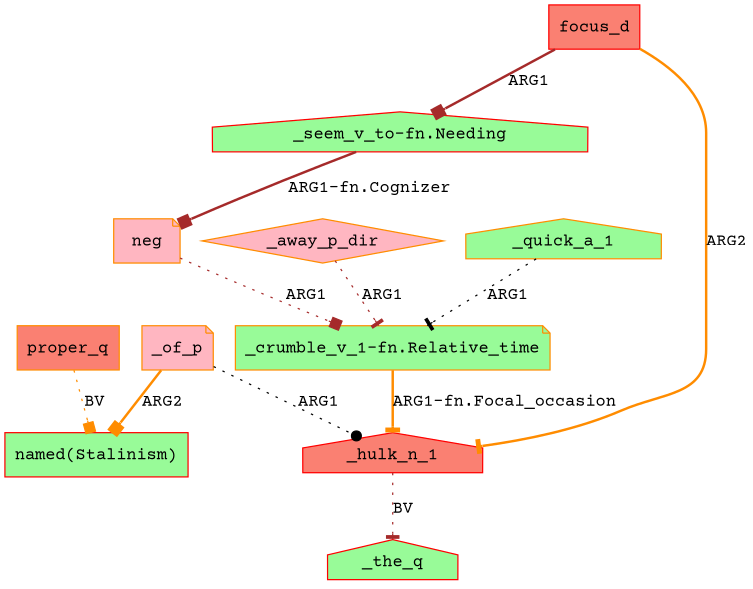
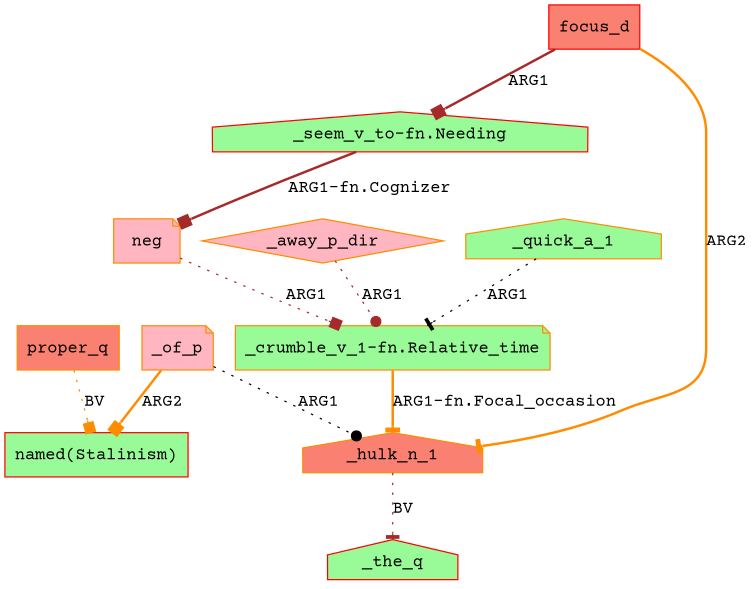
(355, 290) -> (354, 289)
(393, 455) -> (393, 455)
